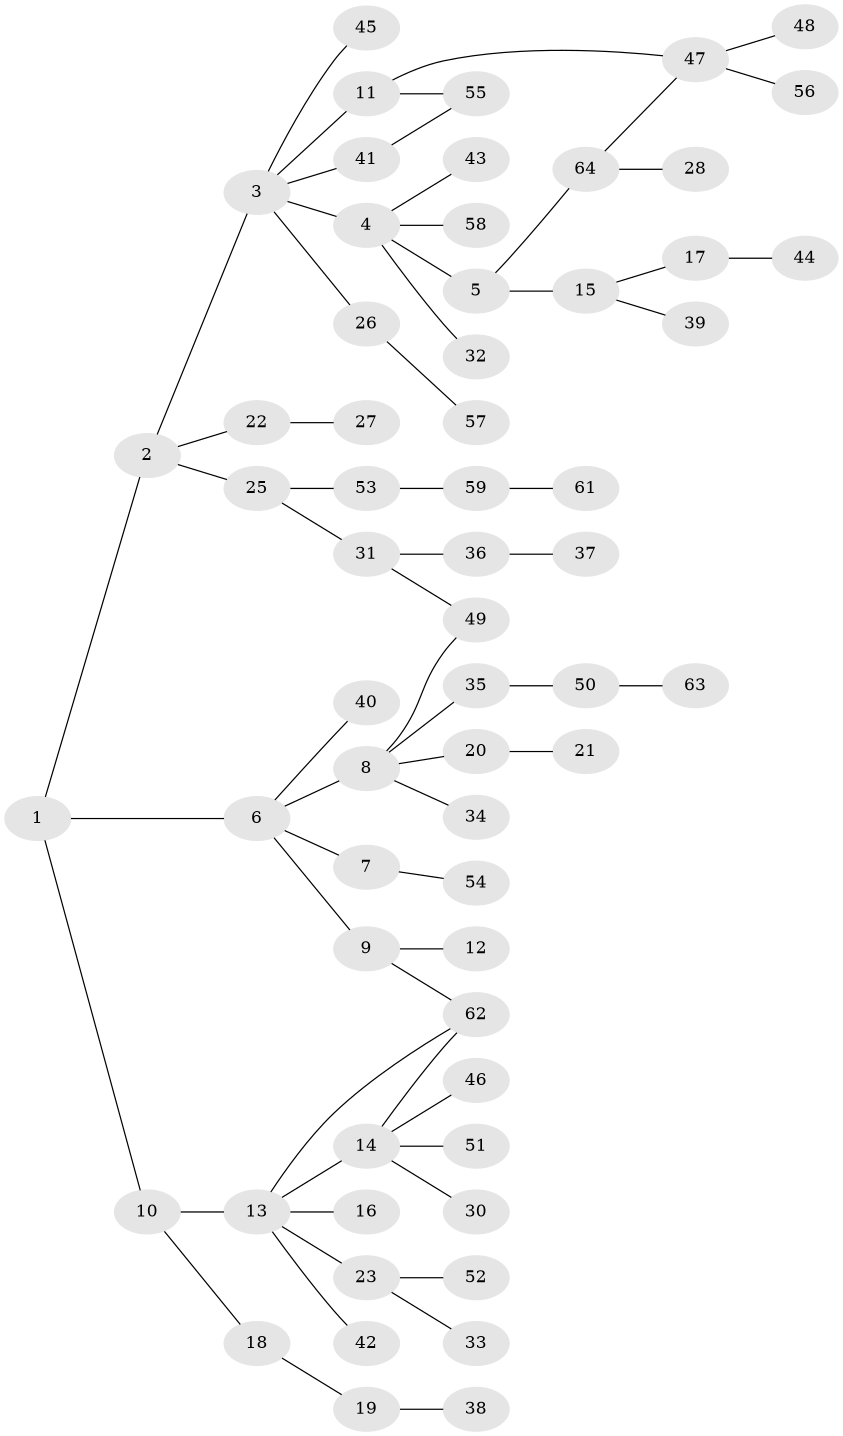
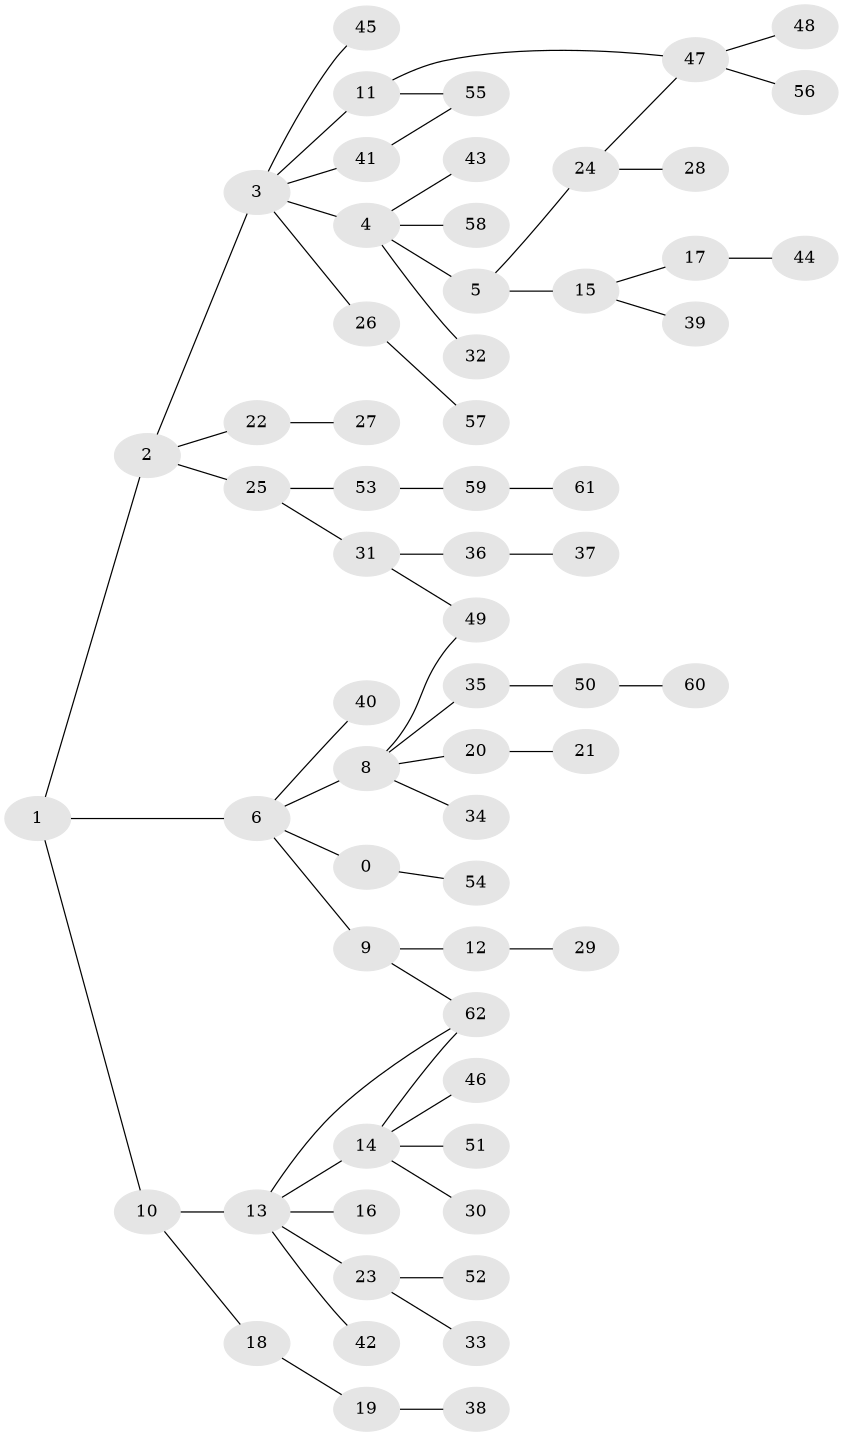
(586, 169) -> (586, 169)
(696, 686) -> (696, 686)
(367, 867) -> (367, 867)
none -> (586, 949)
